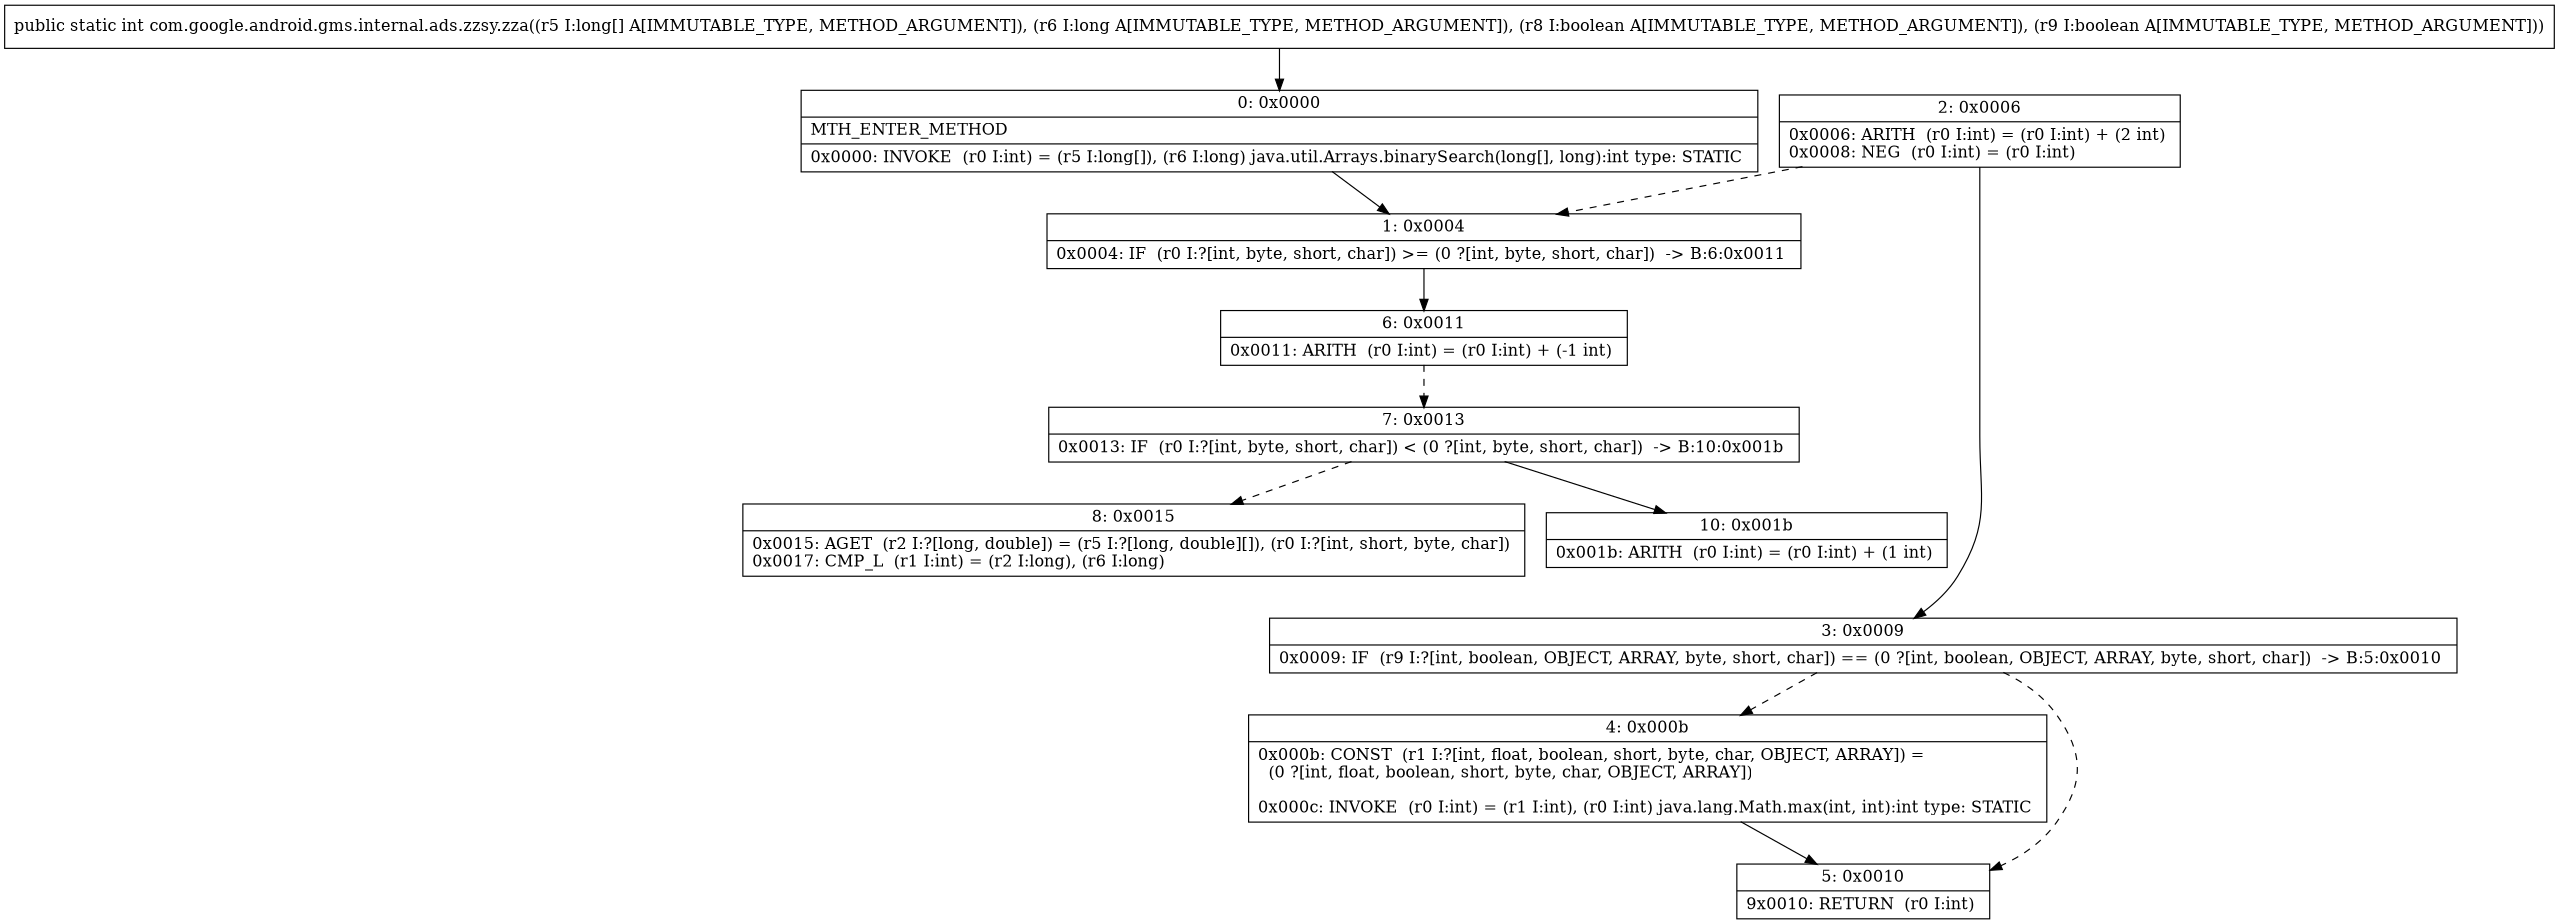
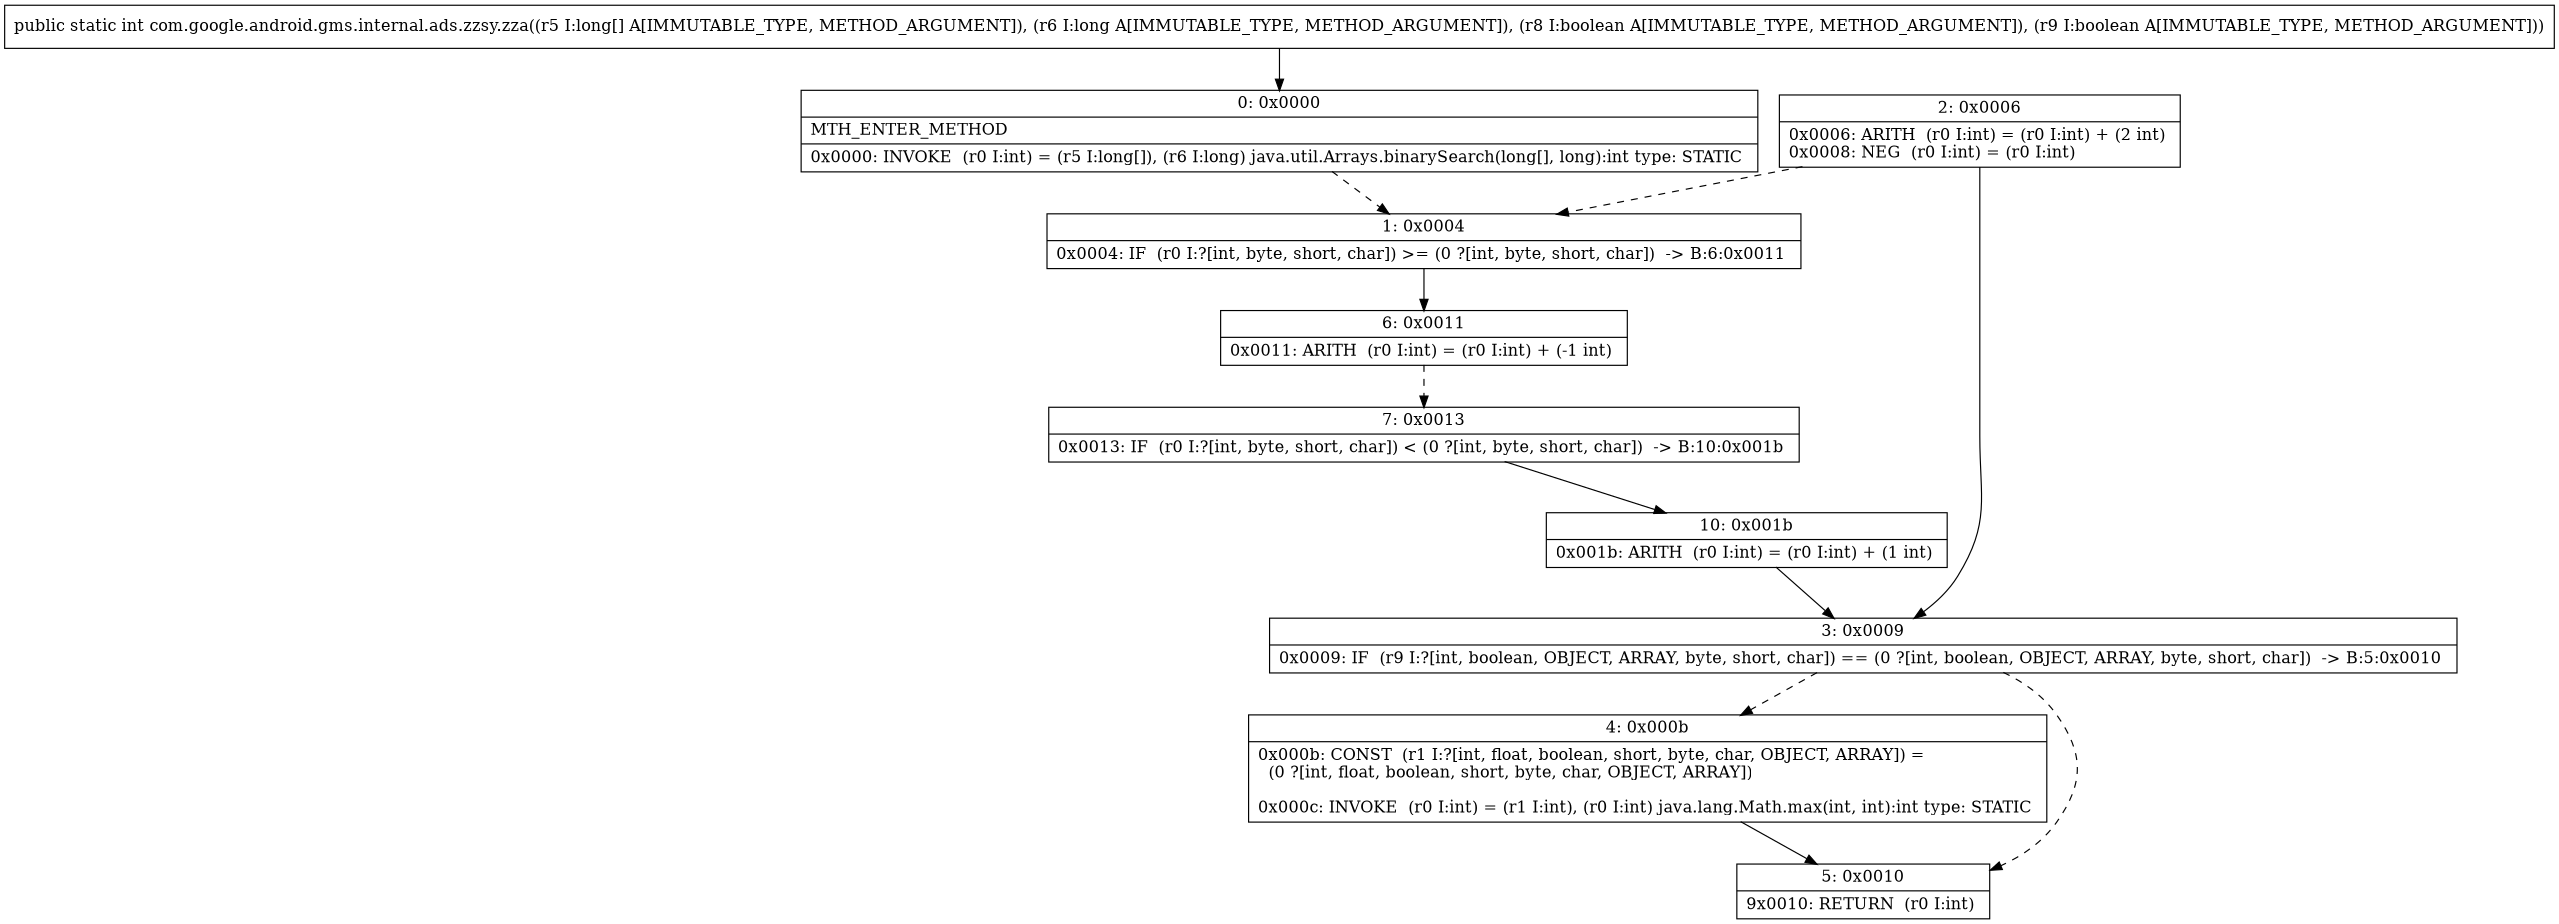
(1356, 189) -> (1356, 189)
(1134, 540) -> none
none -> (1800, 589)
